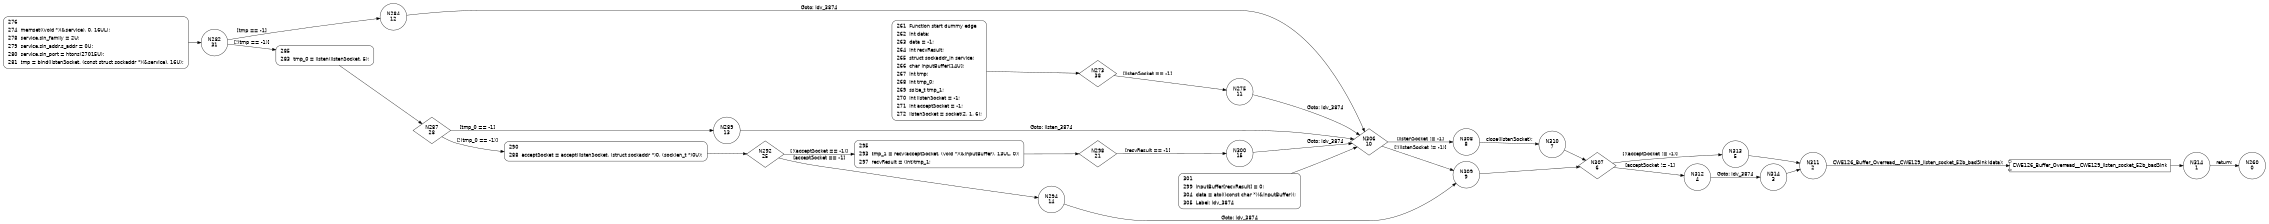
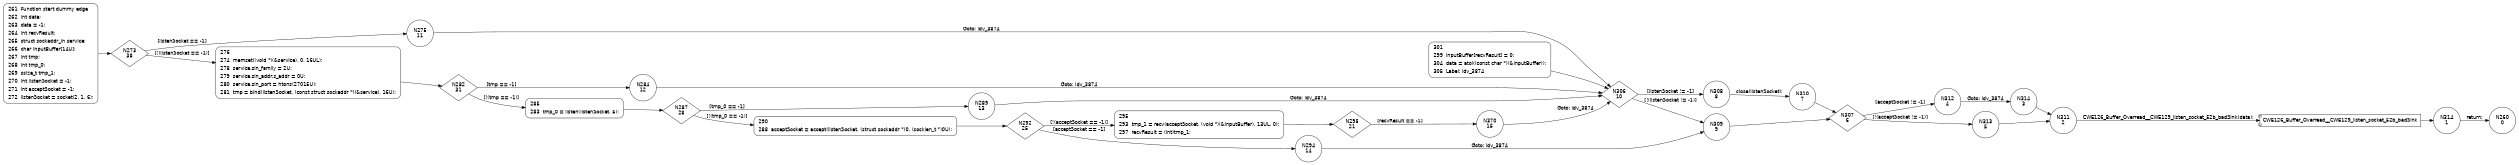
(214, 43) -> (459, 88)
none -> (179, 59)
(1051, 128) -> (1309, 98)
(1240, 153) -> (1490, 124)
